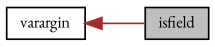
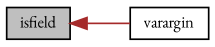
(124, 23) -> (109, 23)
